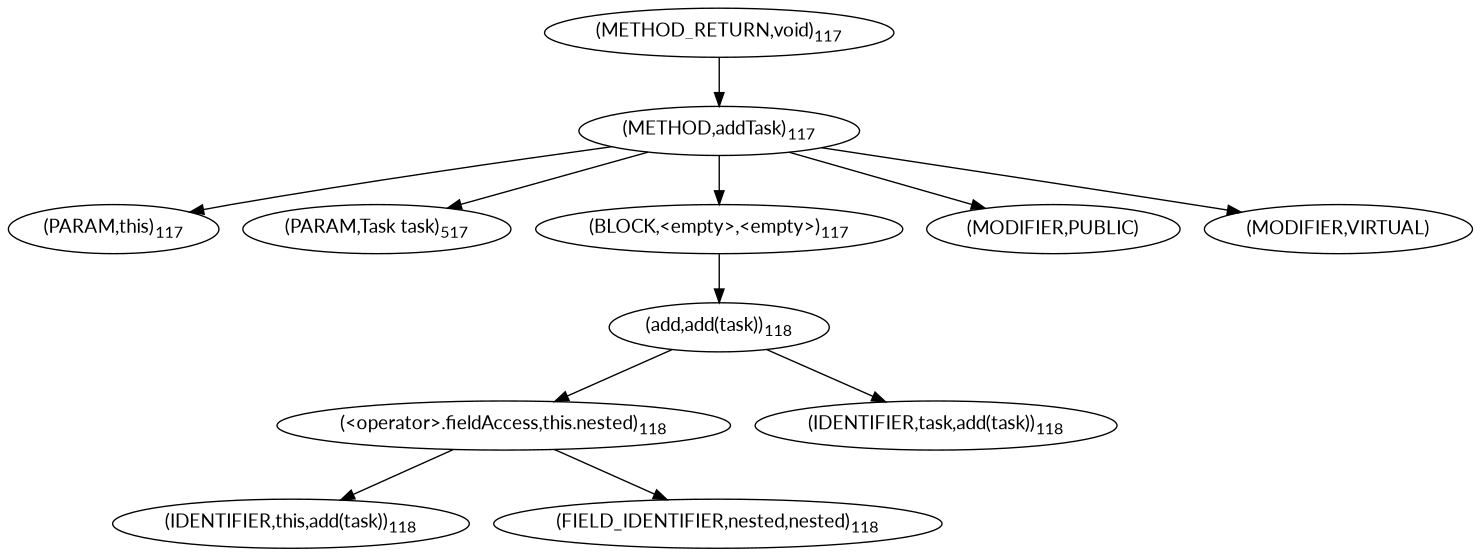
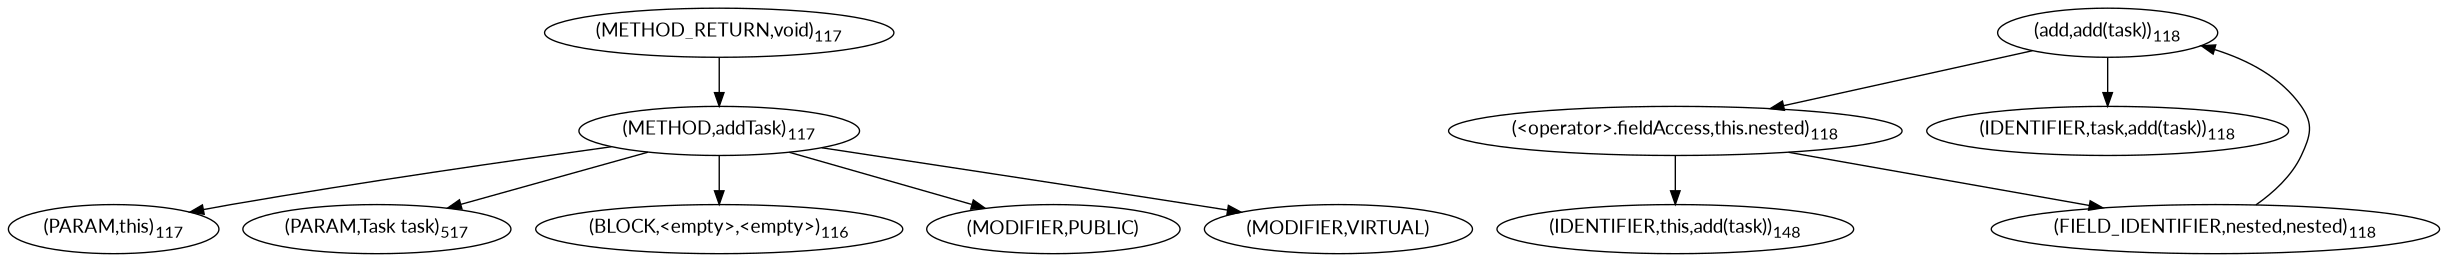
(835, 227) -> (835, 227)
(719, 272) -> (2305, 113)
(403, 522) -> (1787, 227)
